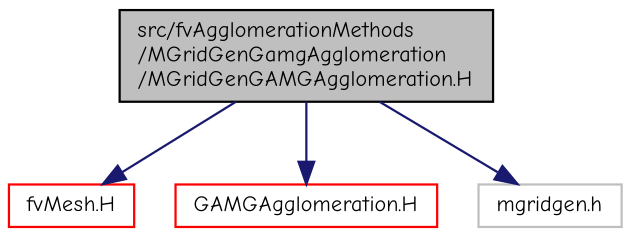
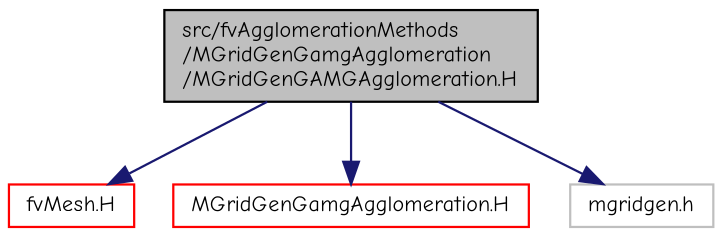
(306, 206) -> (351, 206)
